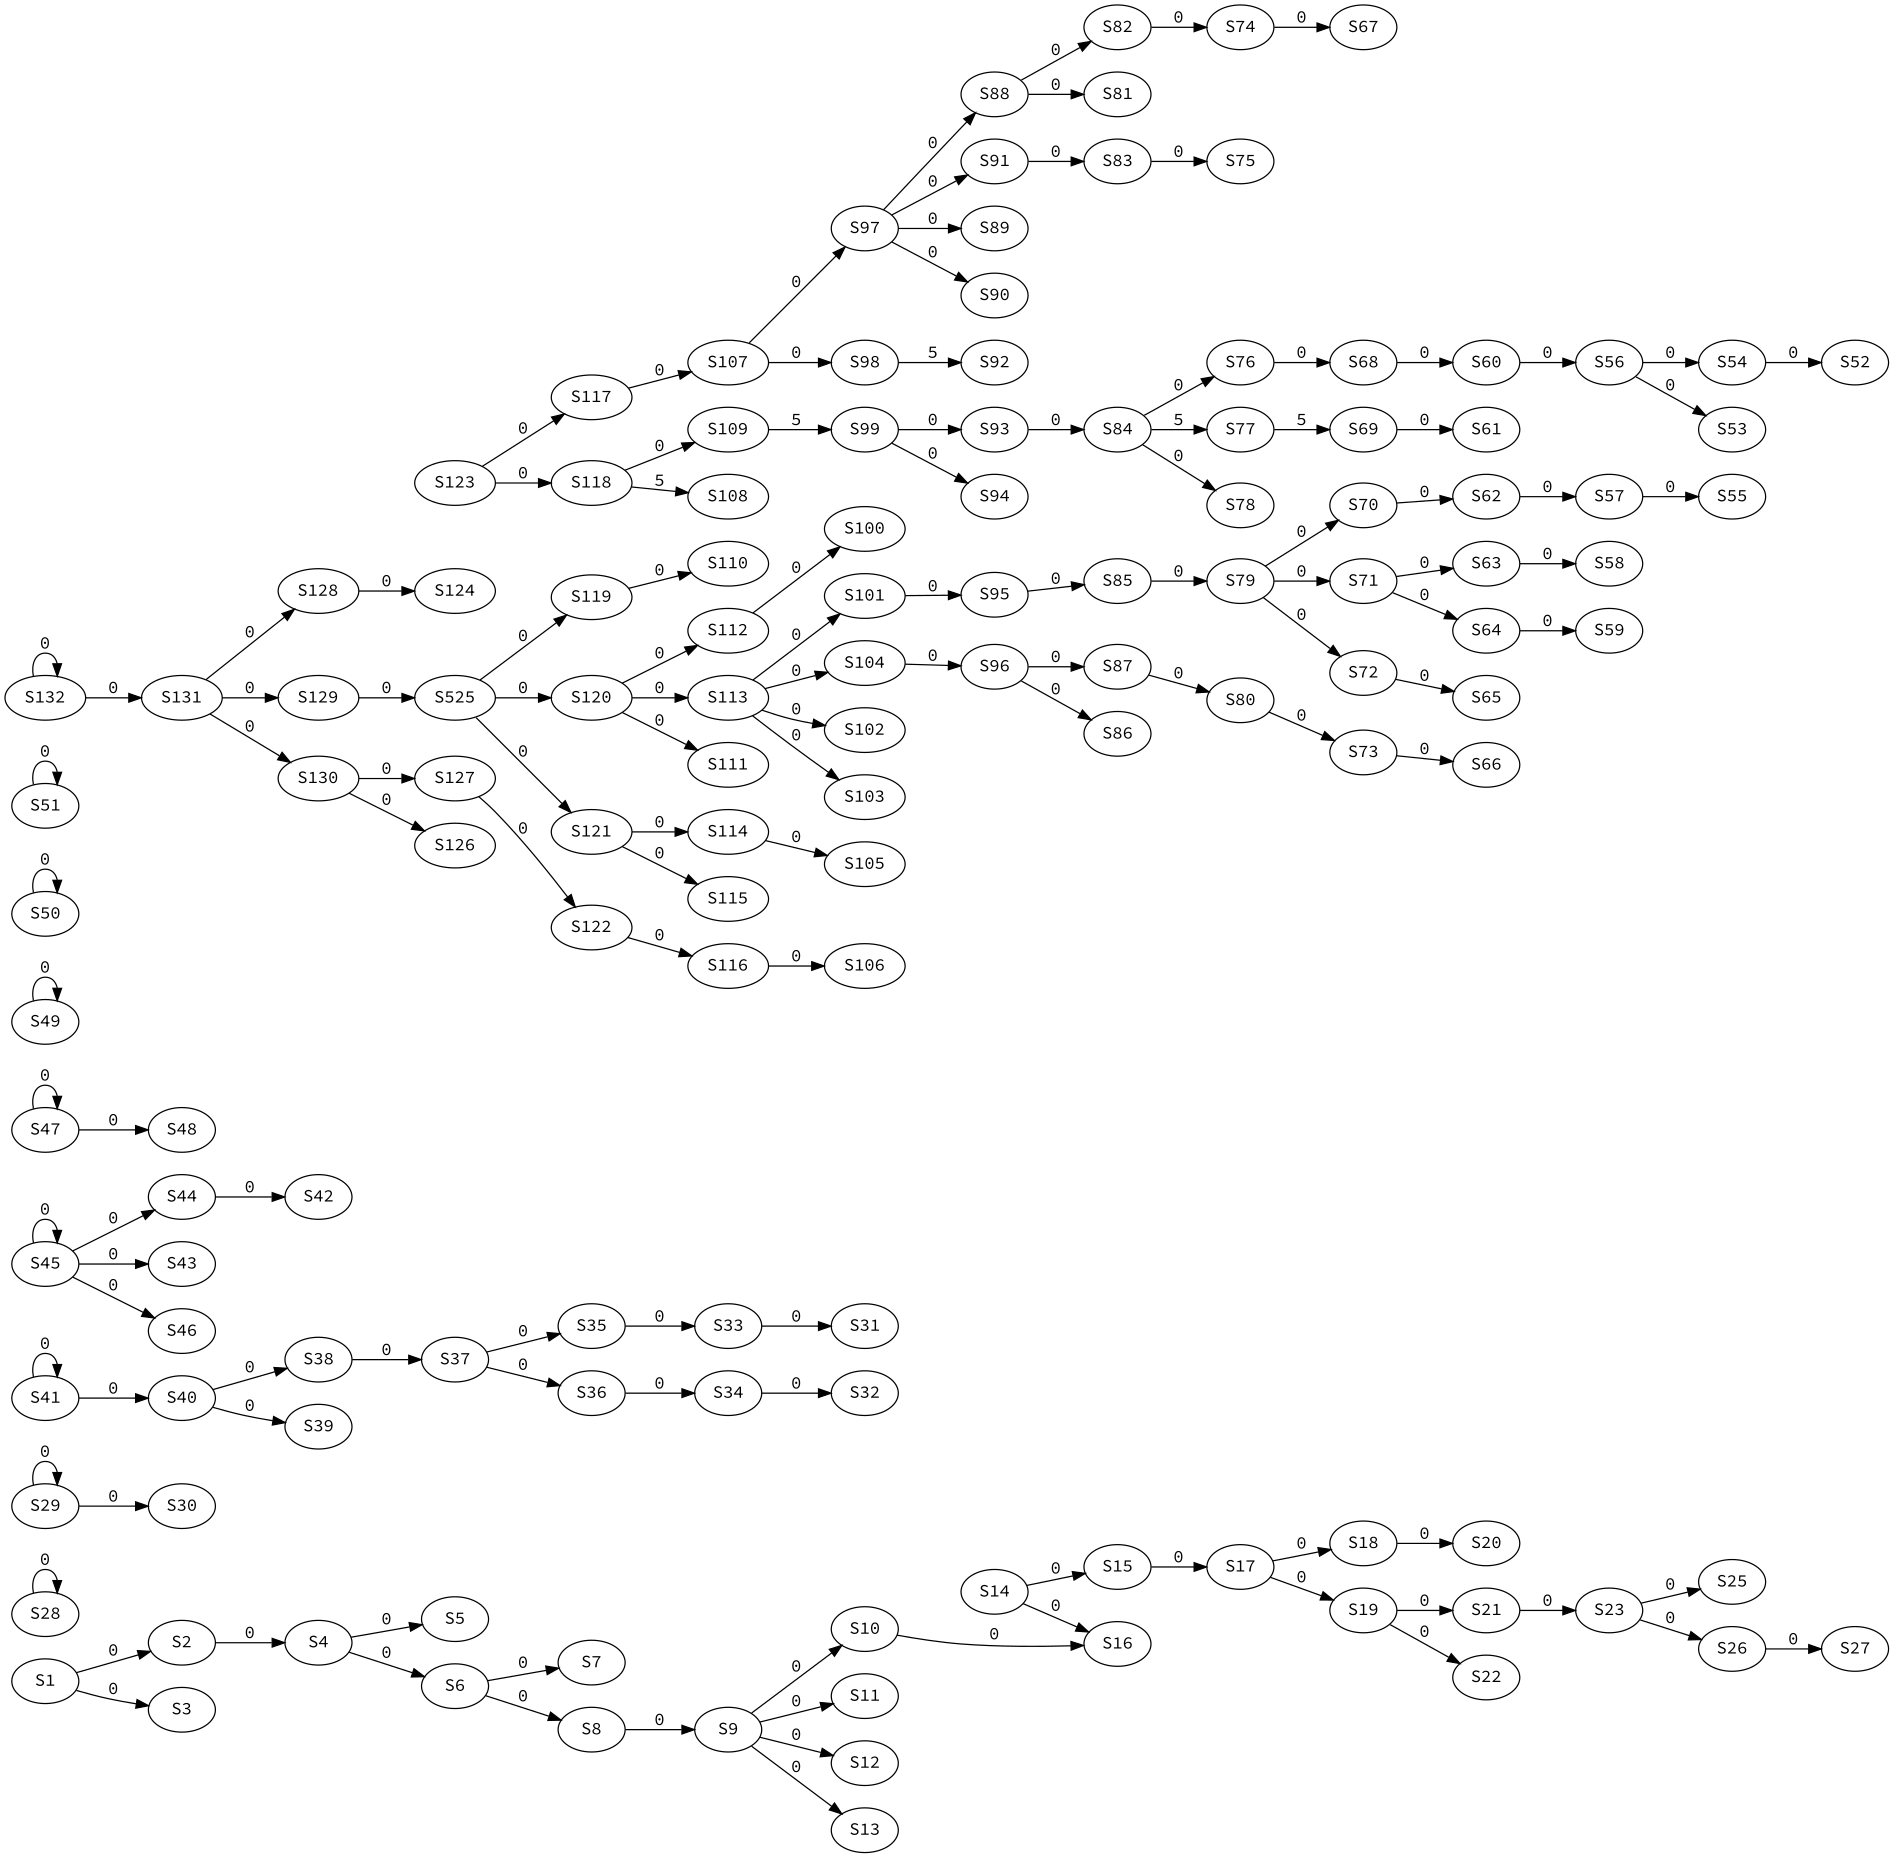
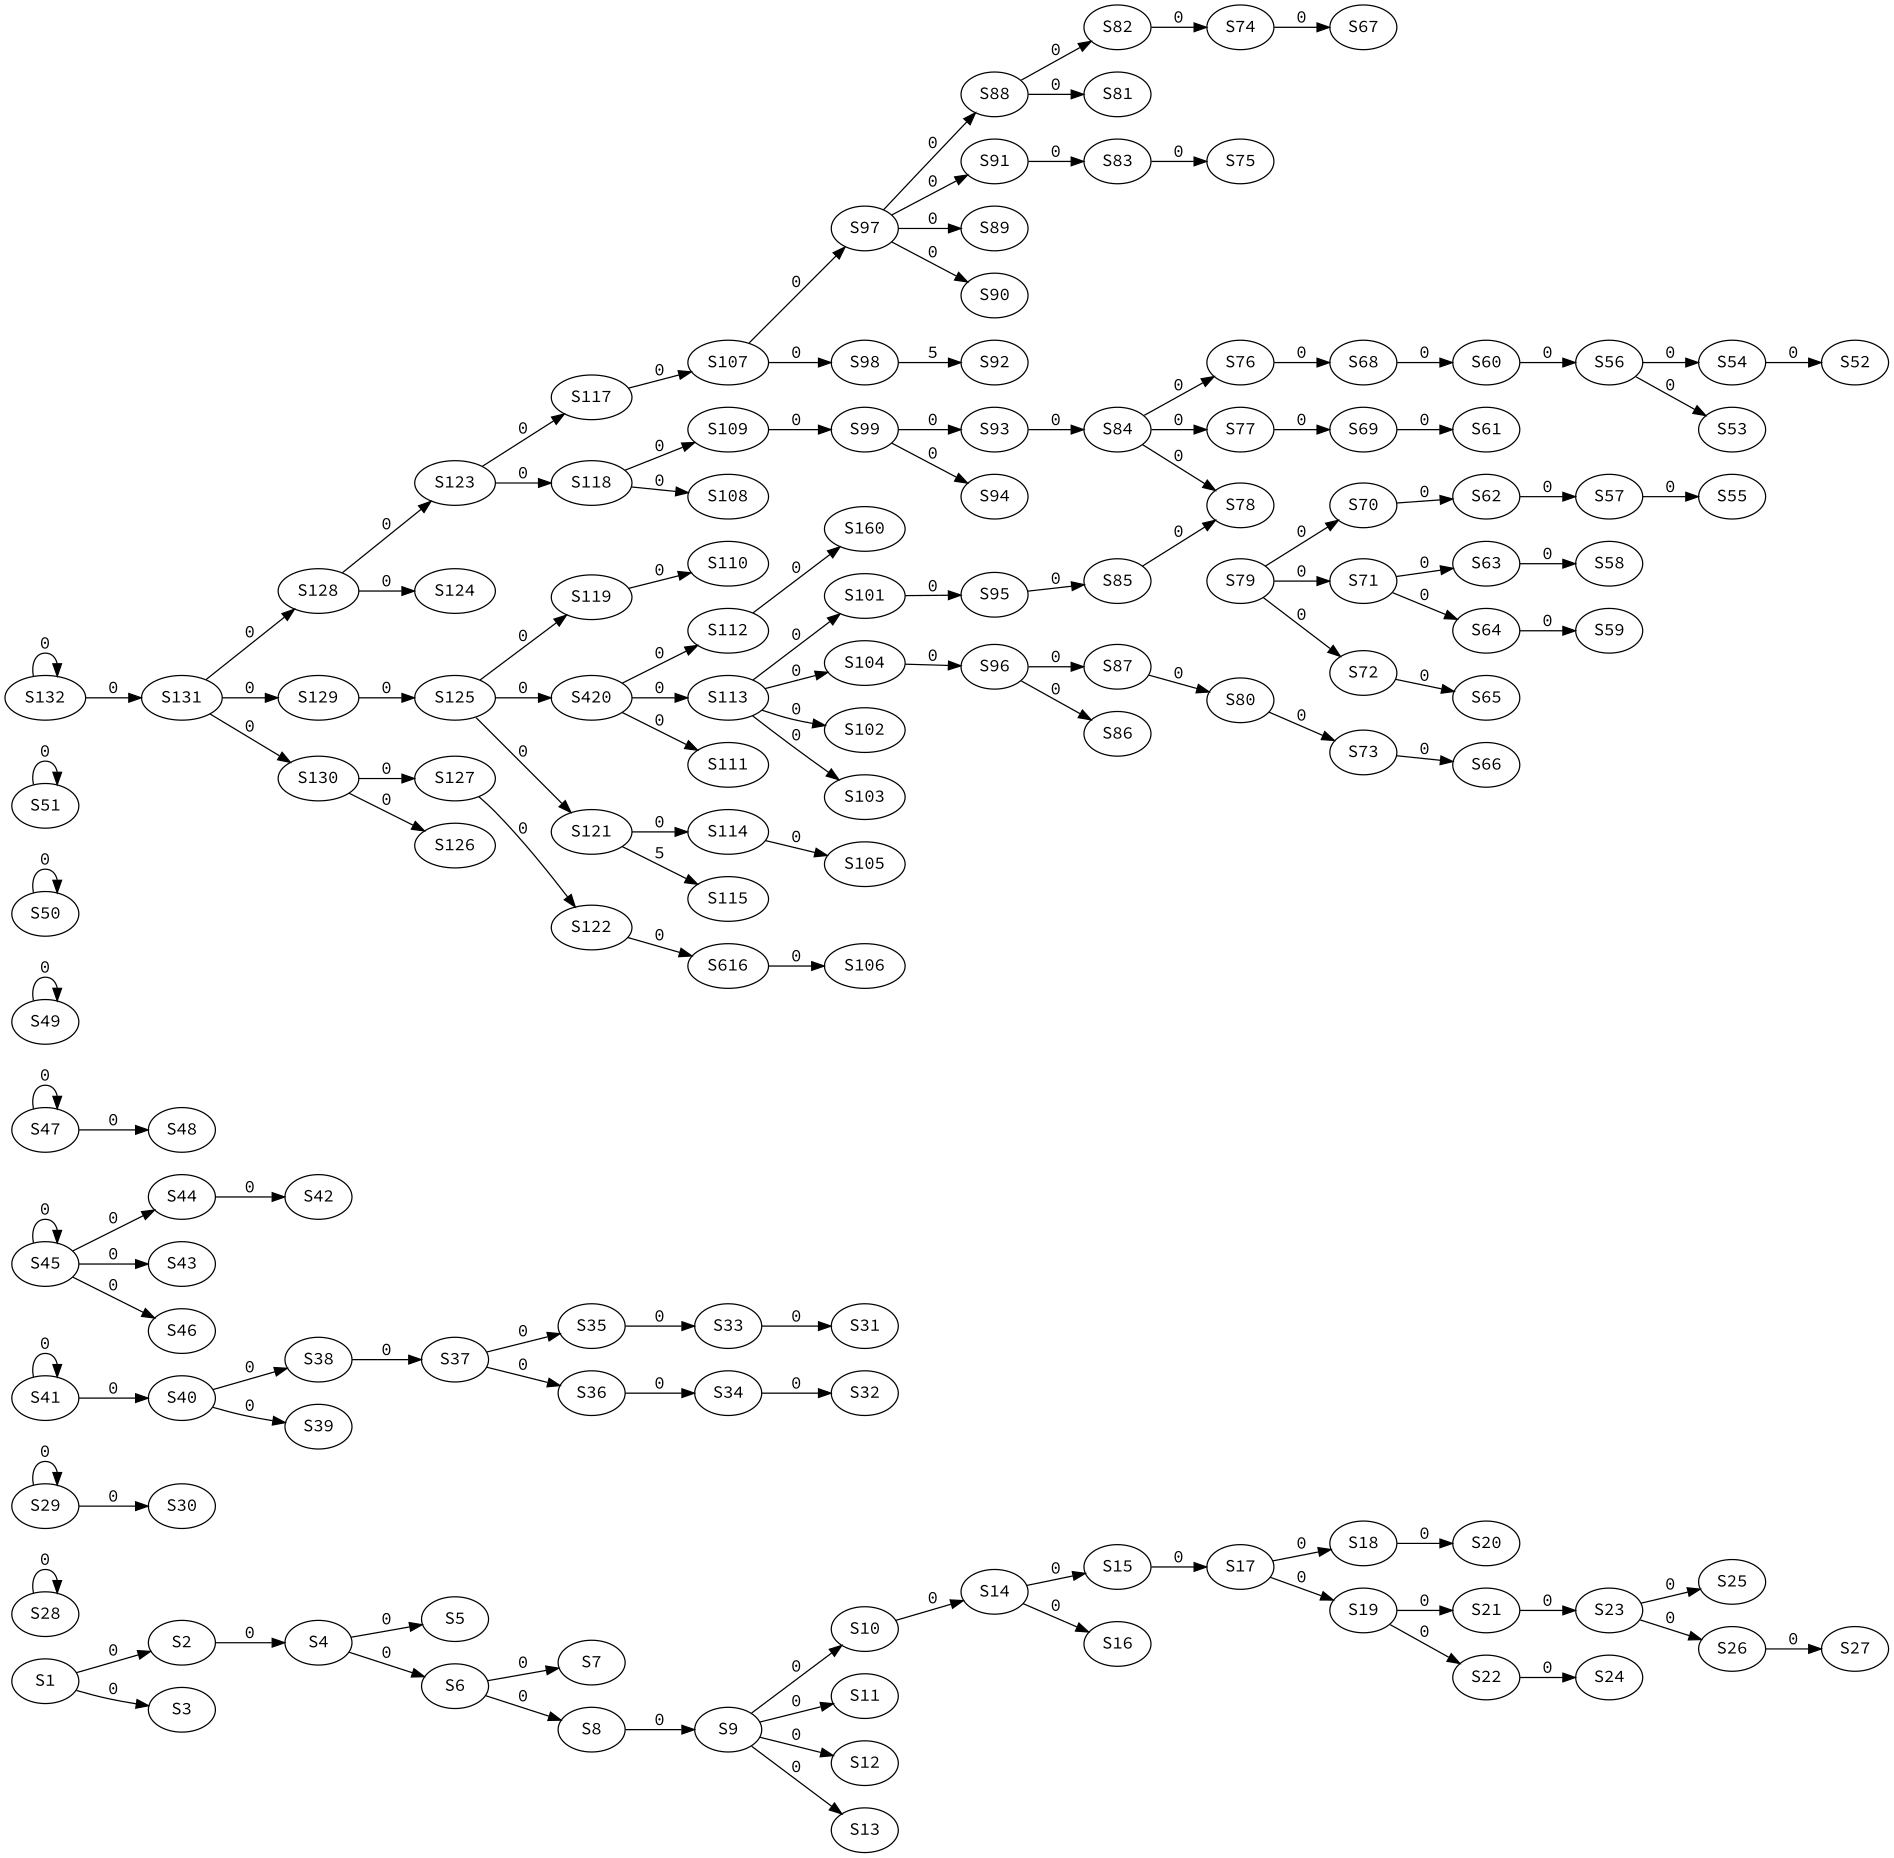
(797, 420) -> (797, 420)
(1179, 420) -> (1179, 420)
(1302, 420) -> (1302, 420)
(660, 481) -> (660, 481)
(865, 529) -> (865, 529)
none -> (382, 541)
(1173, 581) -> (1174, 547)
(455, 698) -> (455, 698)
(592, 698) -> (592, 698)
(660, 854) -> (660, 854)
(728, 966) -> (728, 966)
(984, 1645) -> (924, 1612)
none -> (1609, 1677)
